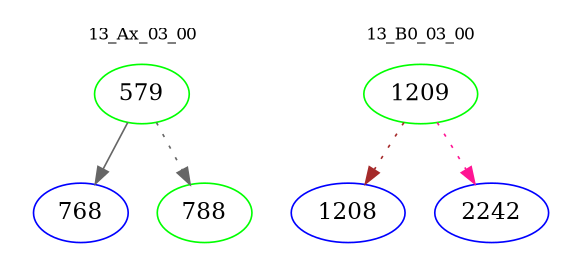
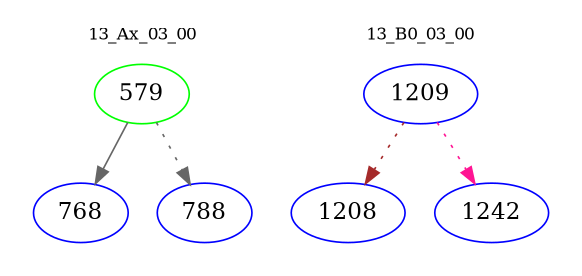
(421, 94) -> (421, 94)
(205, 213) -> (205, 213)
(492, 213) -> (492, 213)
